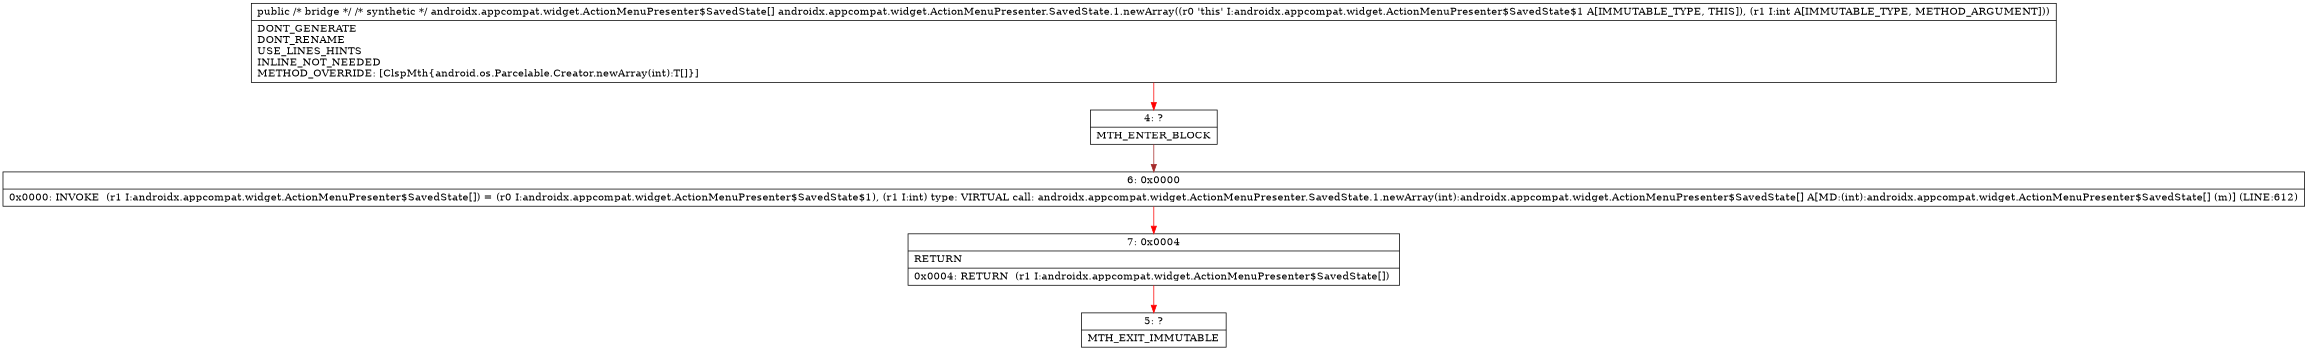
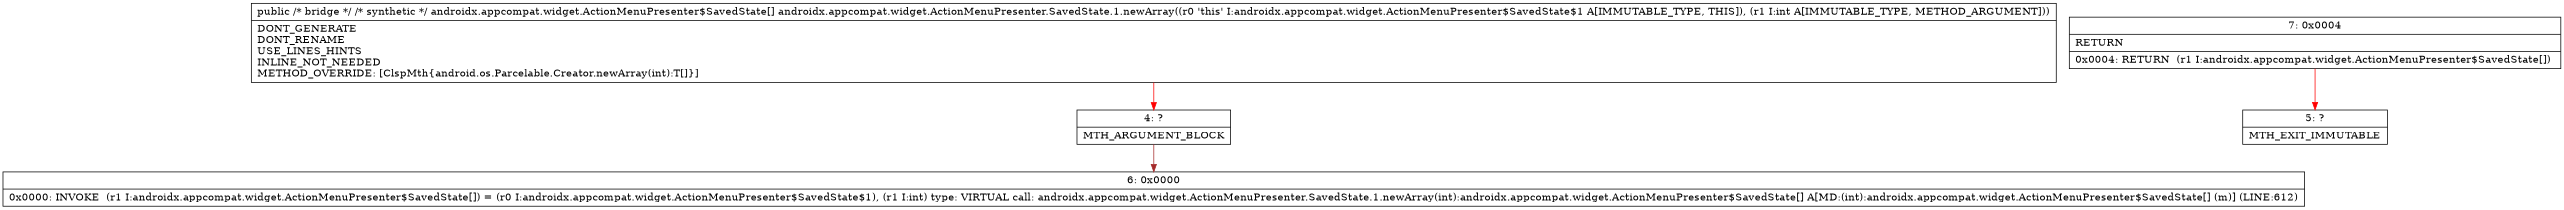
(1154, 135) -> (1154, 135)
(1154, 216) -> none
